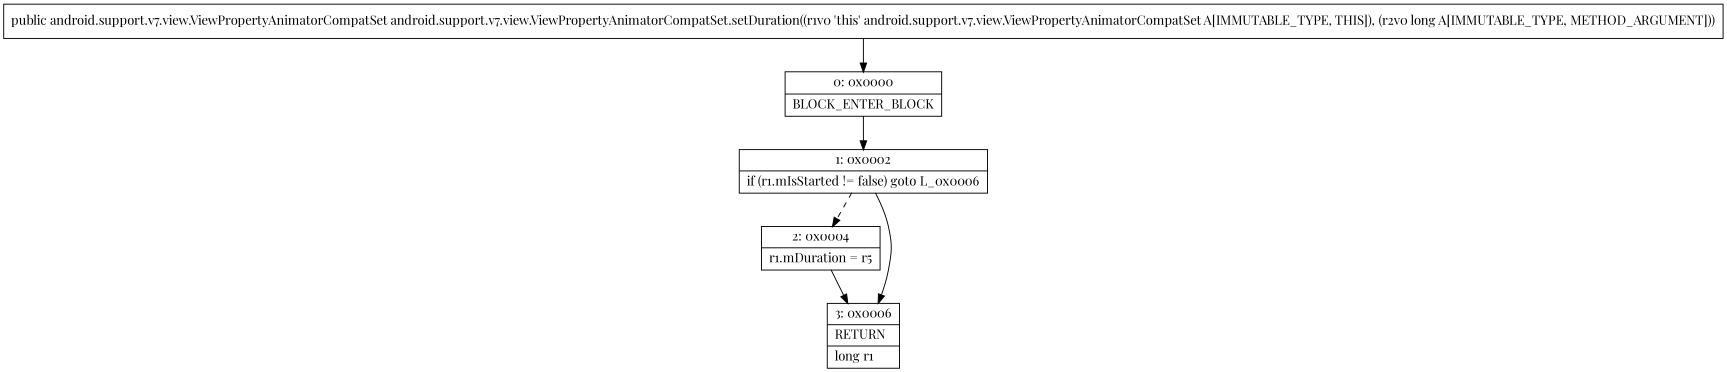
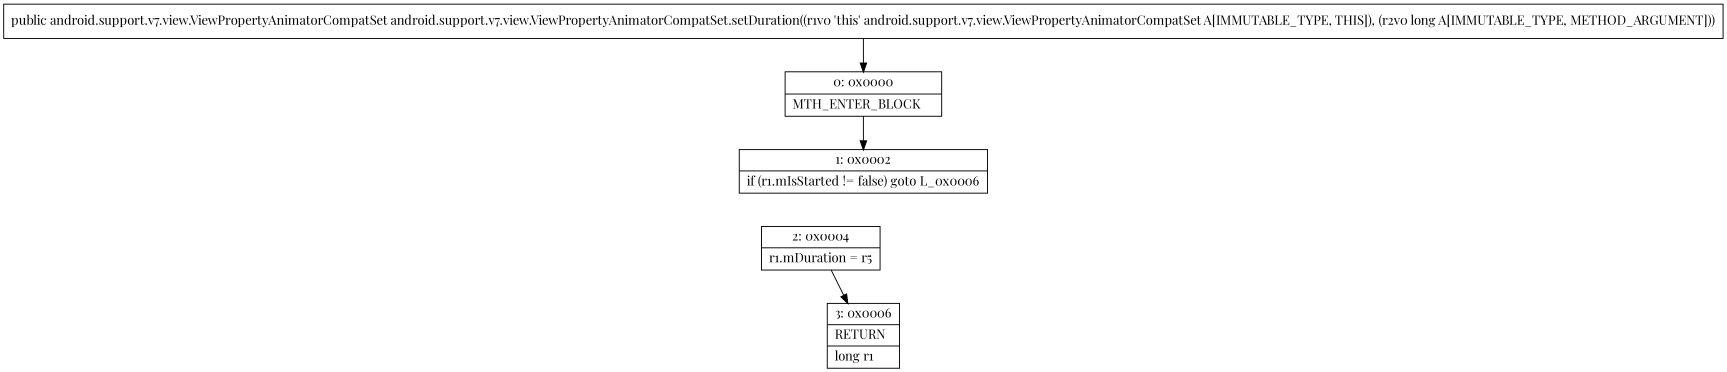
(863, 105) -> (857, 105)
(844, 206) -> none
(891, 243) -> none
